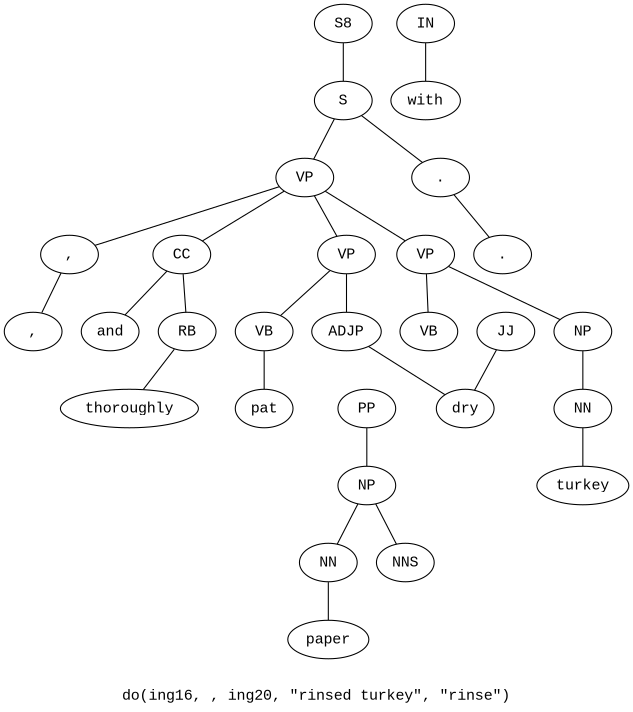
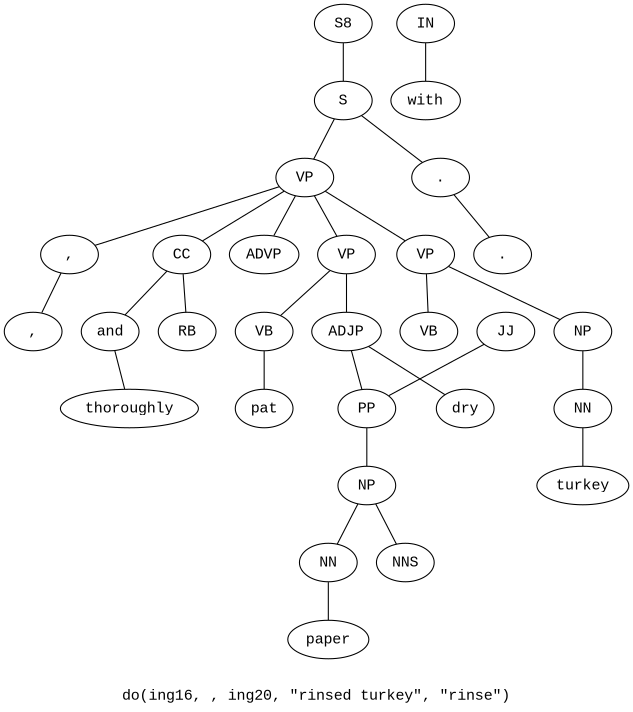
none -> (264, 255)
(159, 369) -> (120, 370)
none -> (357, 370)
(486, 370) -> (436, 370)
